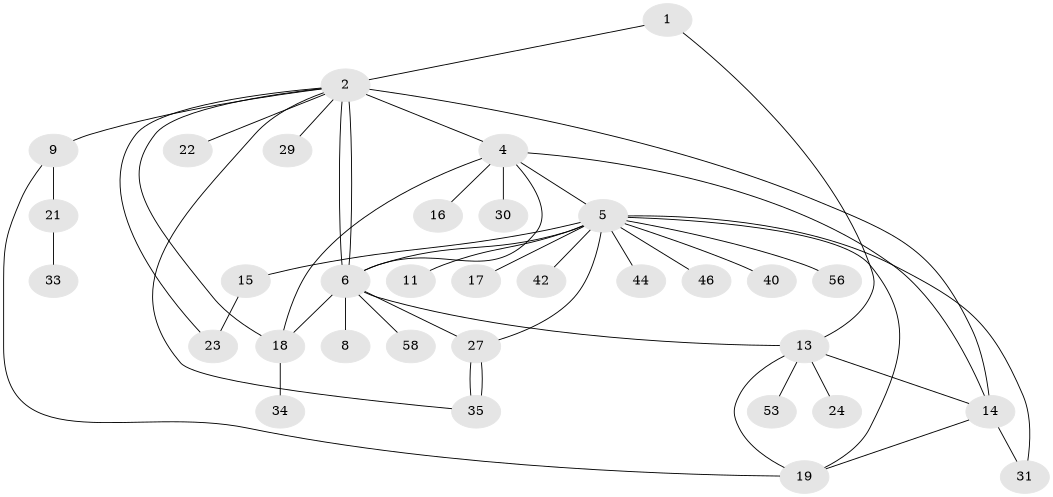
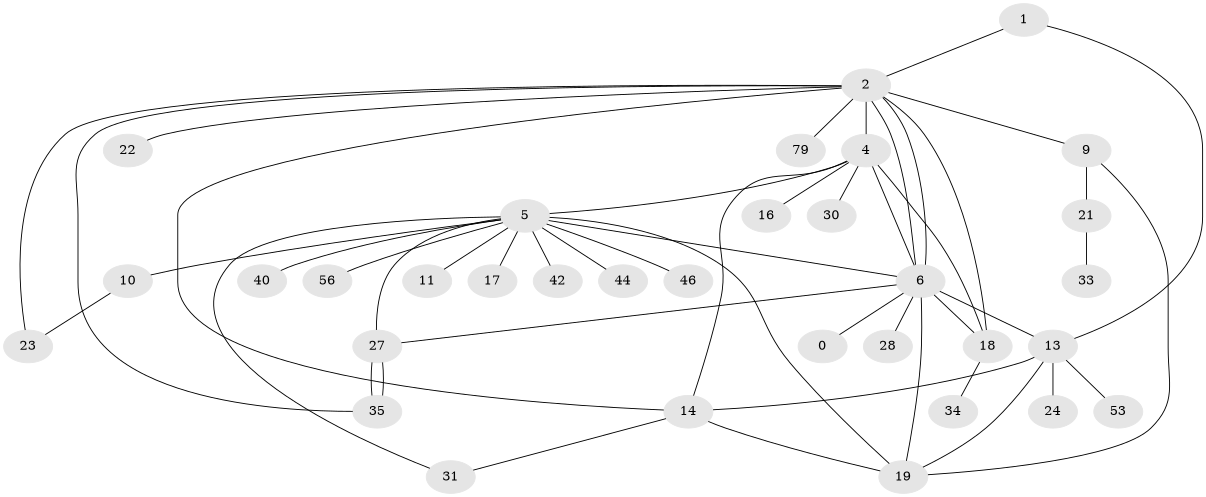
(288, 151) -> (801, 151)
(246, 281) -> (128, 281)
(346, 346) -> (823, 346)
(411, 346) -> (888, 346)
none -> (919, 380)
